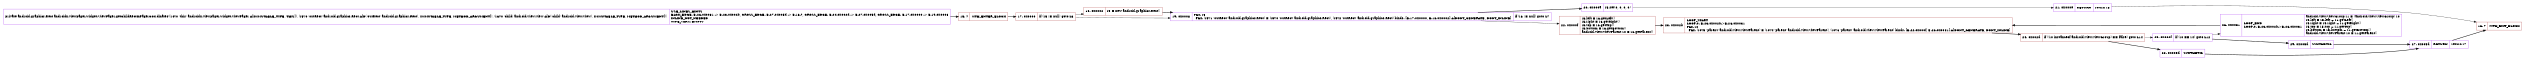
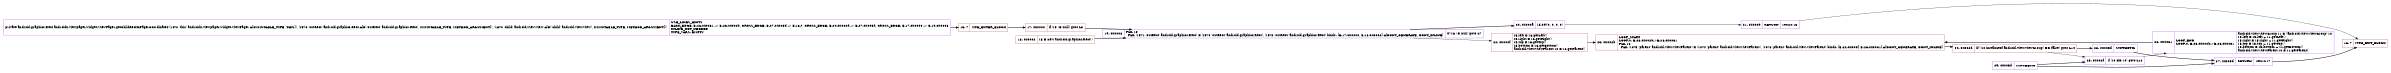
(1078, 14) -> none
(1122, 18) -> (1107, 29)
(2249, 41) -> (2060, 63)
